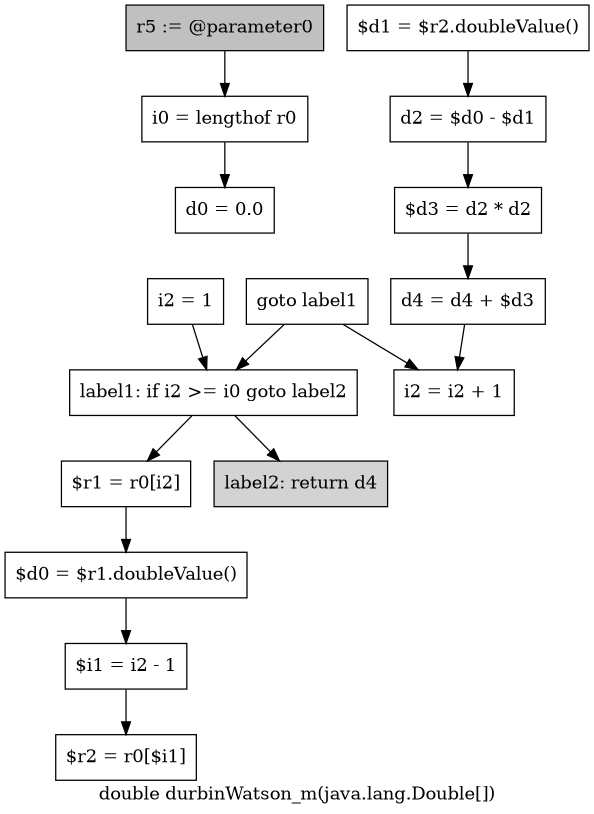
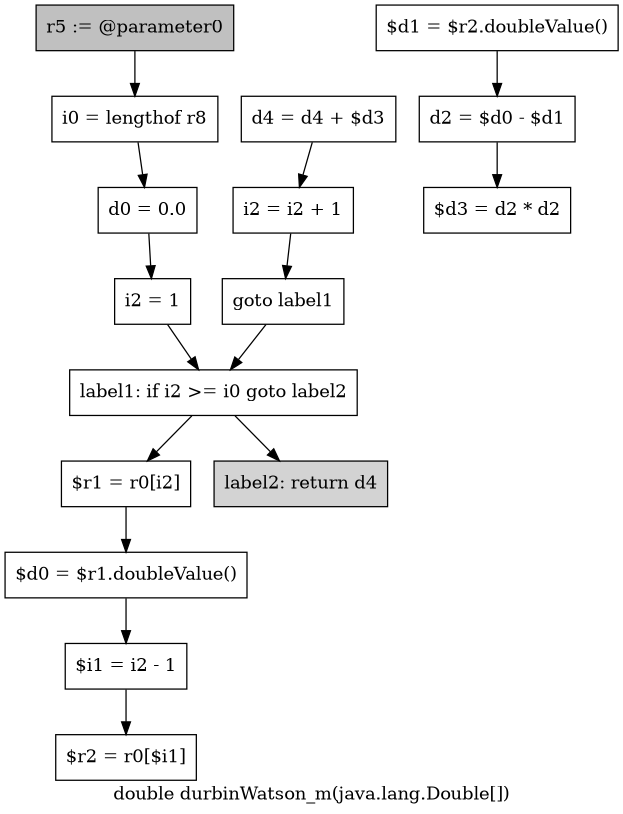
(225, 119) -> (135, 119)
none -> (150, 250)
(468, 250) -> none
(375, 344) -> (289, 250)
